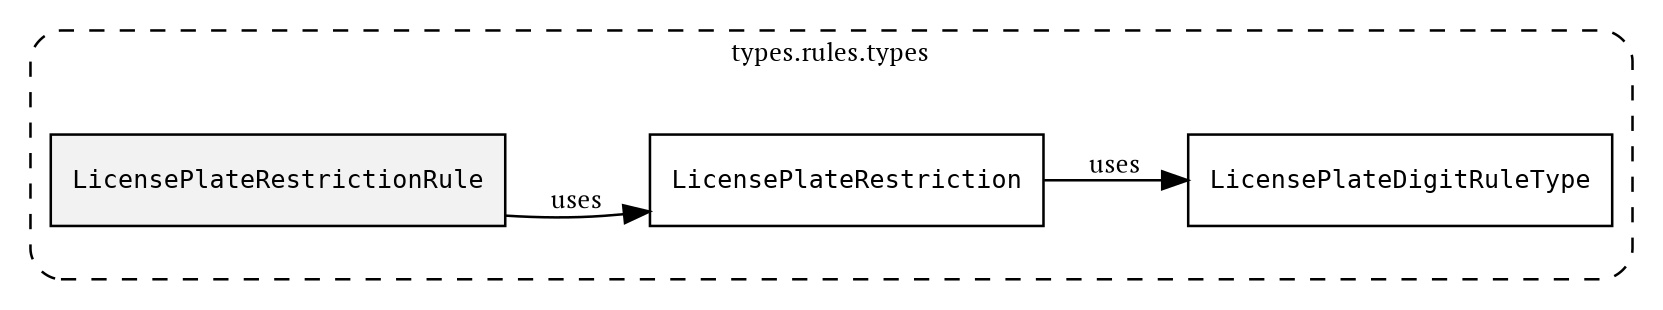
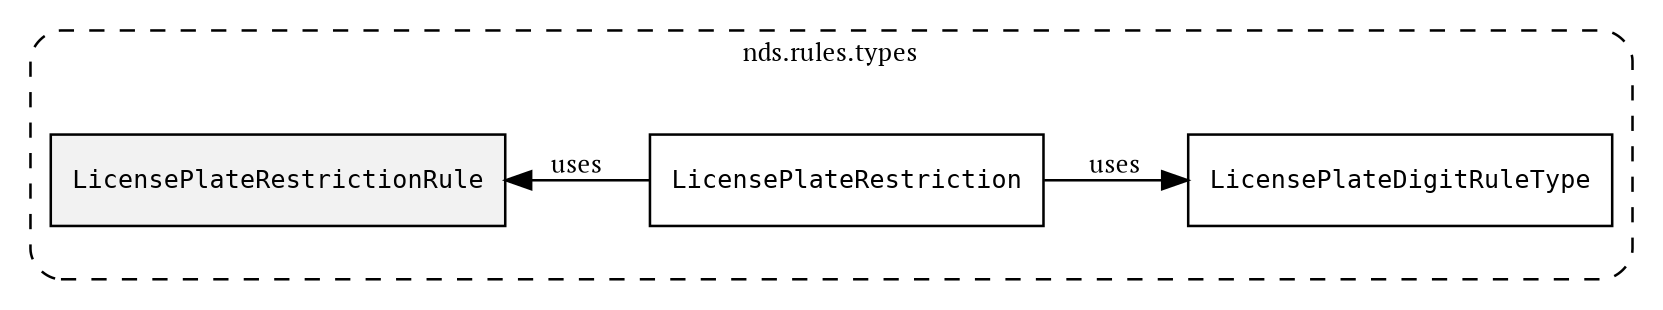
(831, 55) -> (831, 55)
(565, 217) -> (590, 180)
